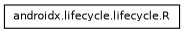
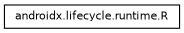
(92, 17) -> (92, 17)
